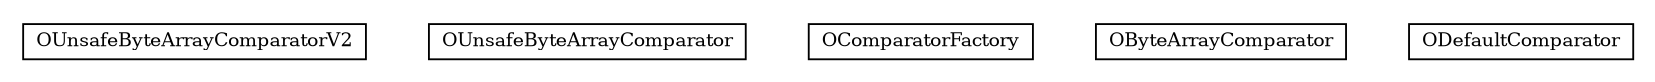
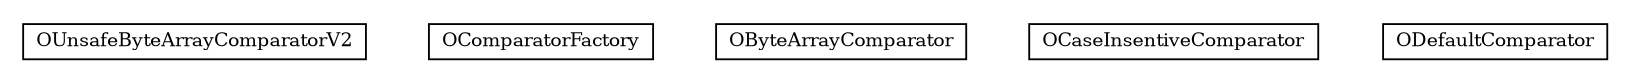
(586, 41) -> none
none -> (1174, 41)
